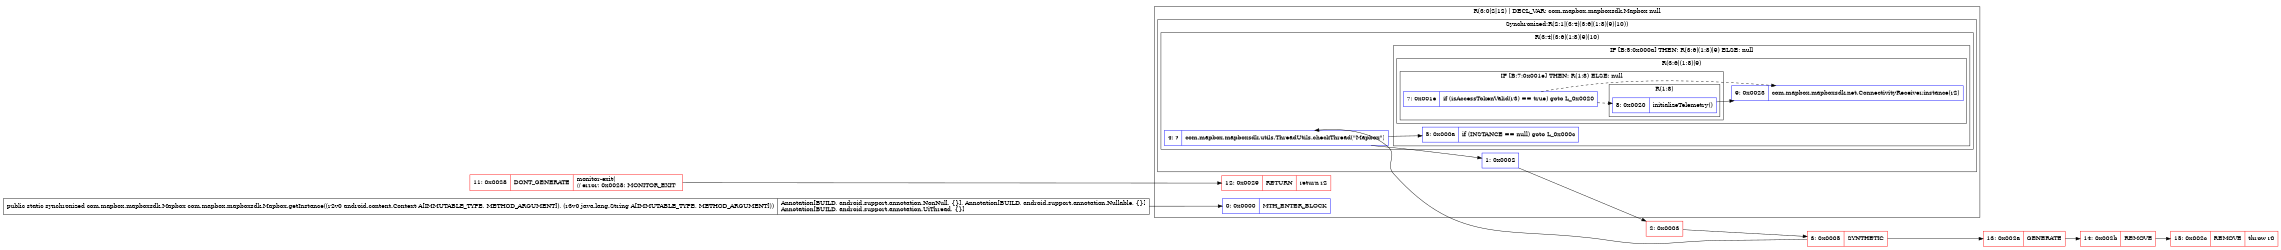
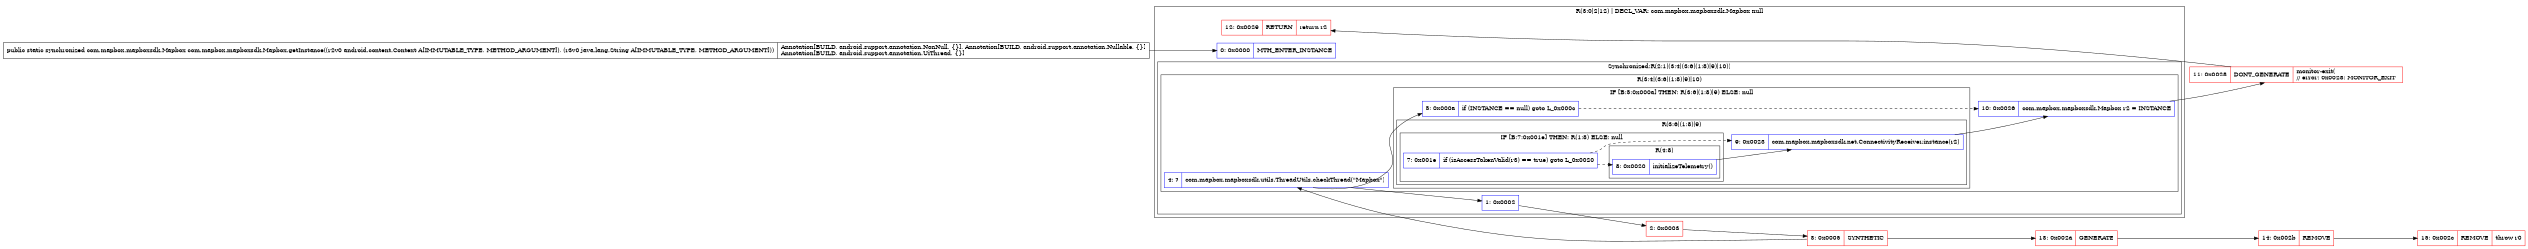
(1664, 89) -> (1664, 151)
none -> (2076, 109)
(1295, 206) -> (1295, 50)
